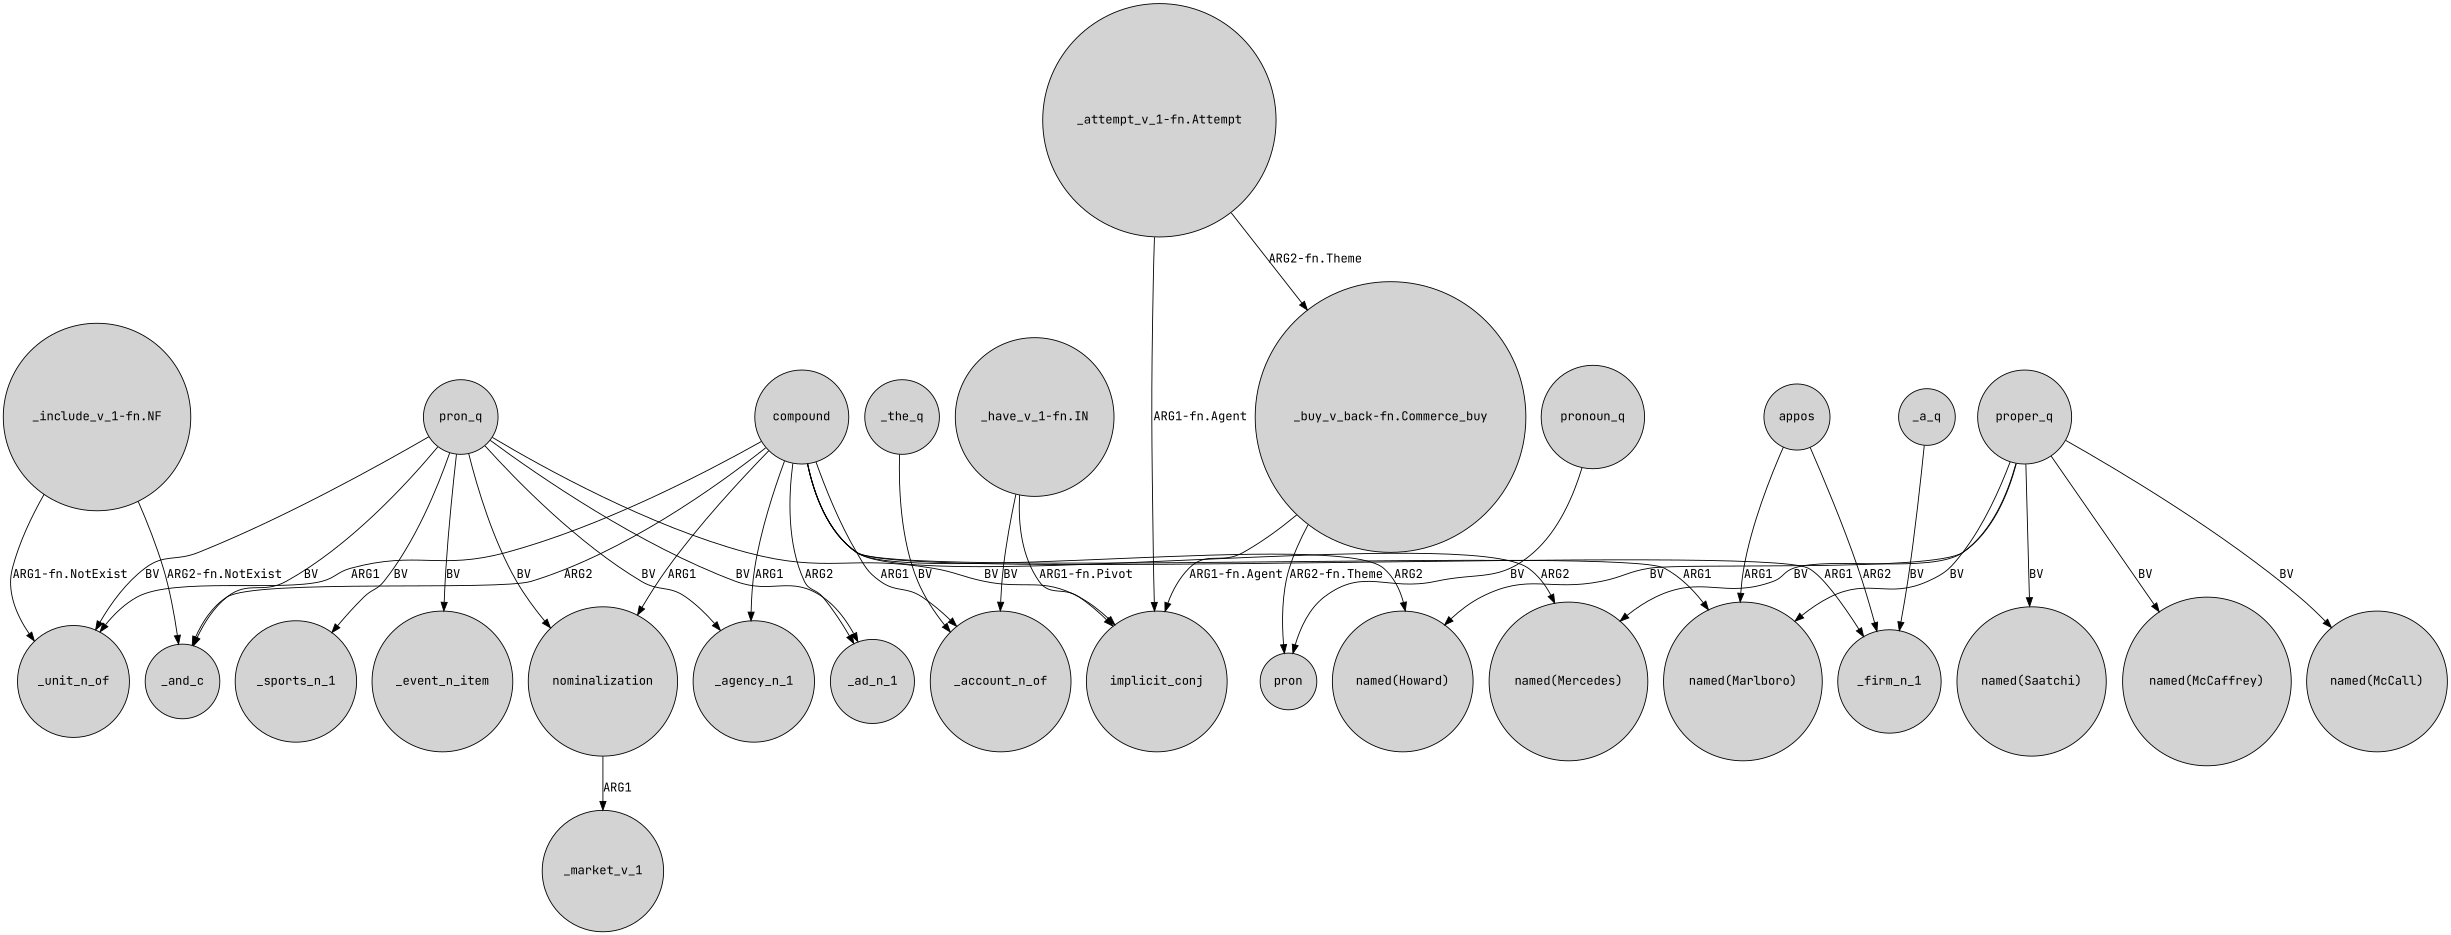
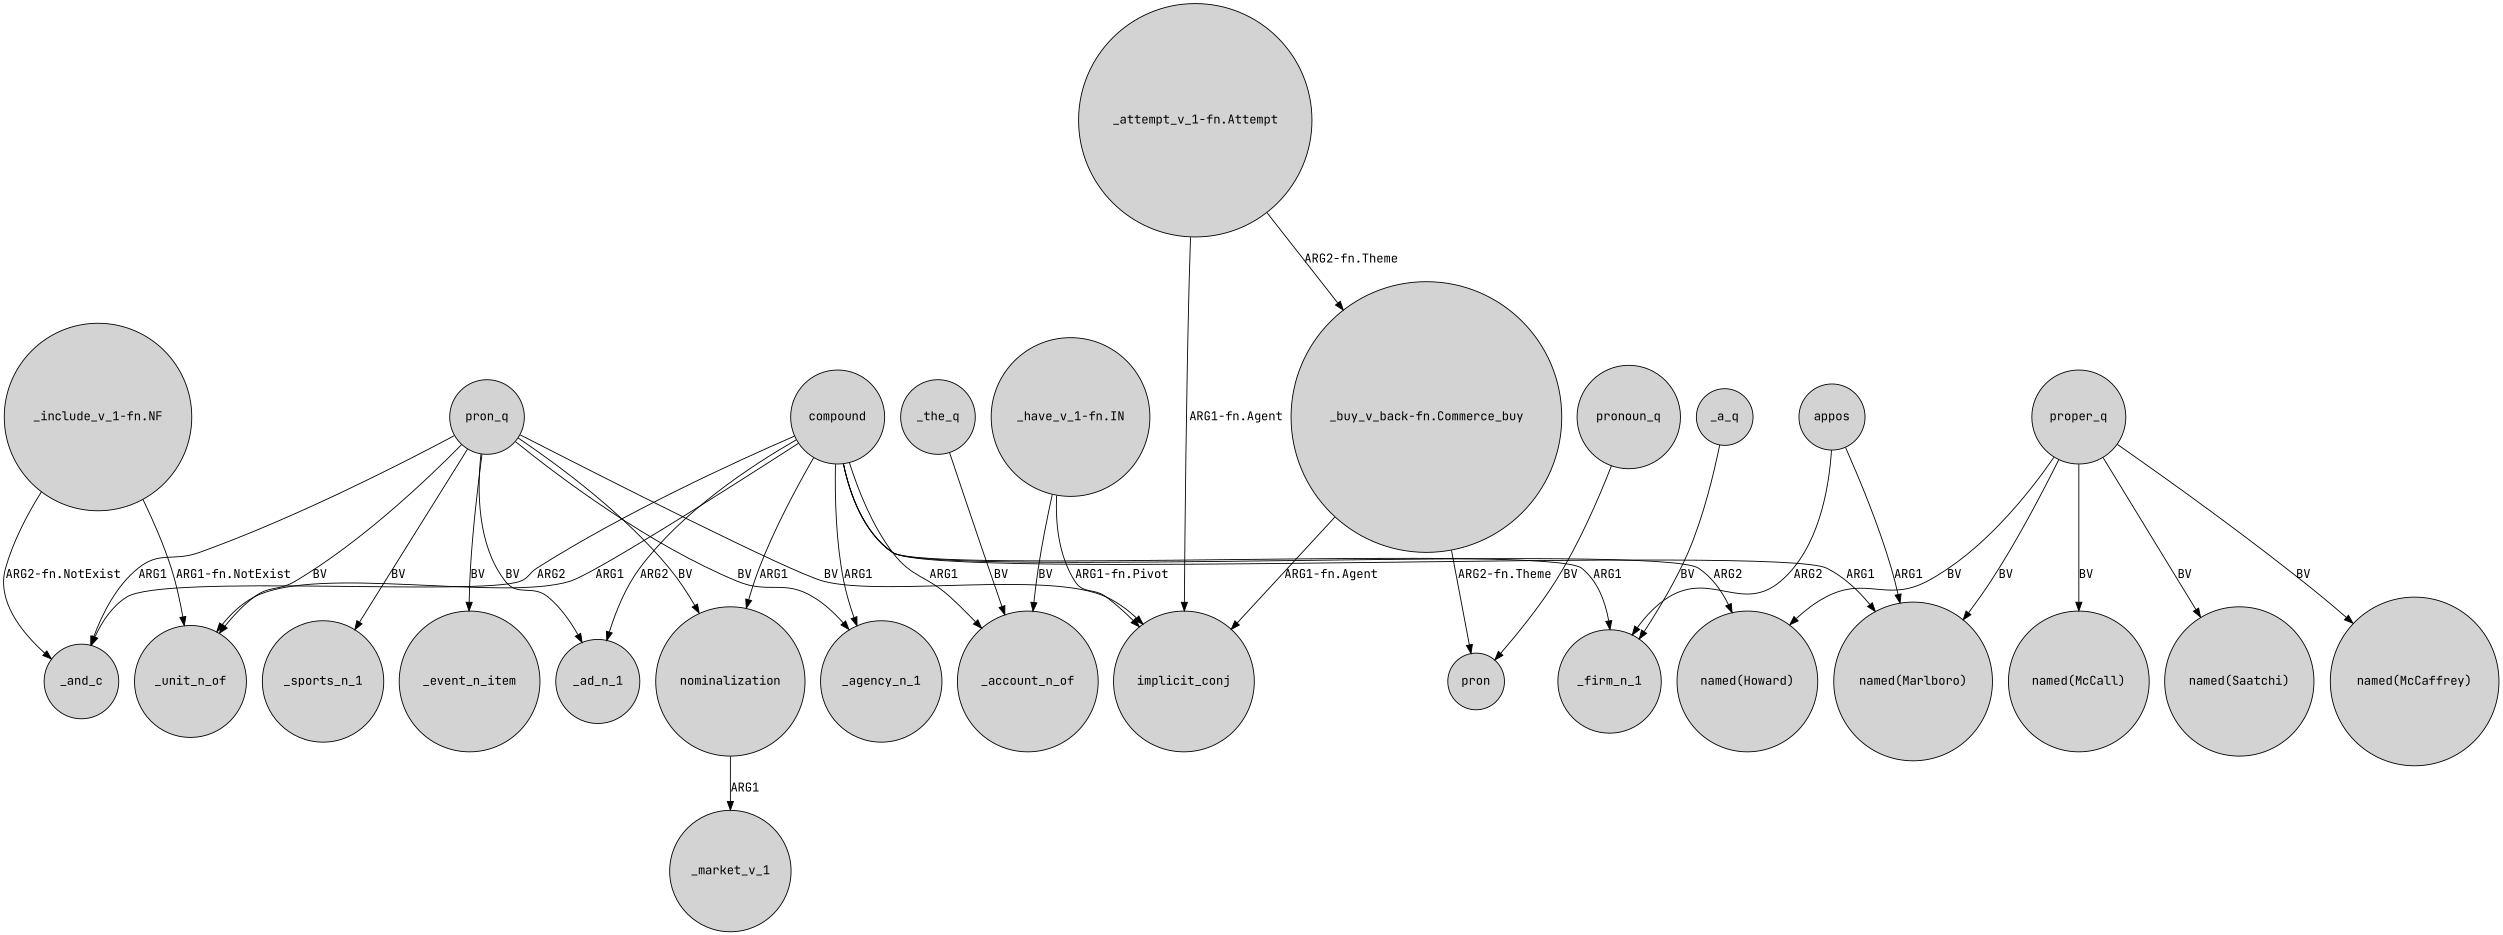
(311, 575) -> (153, 575)
(1568, 681) -> none
